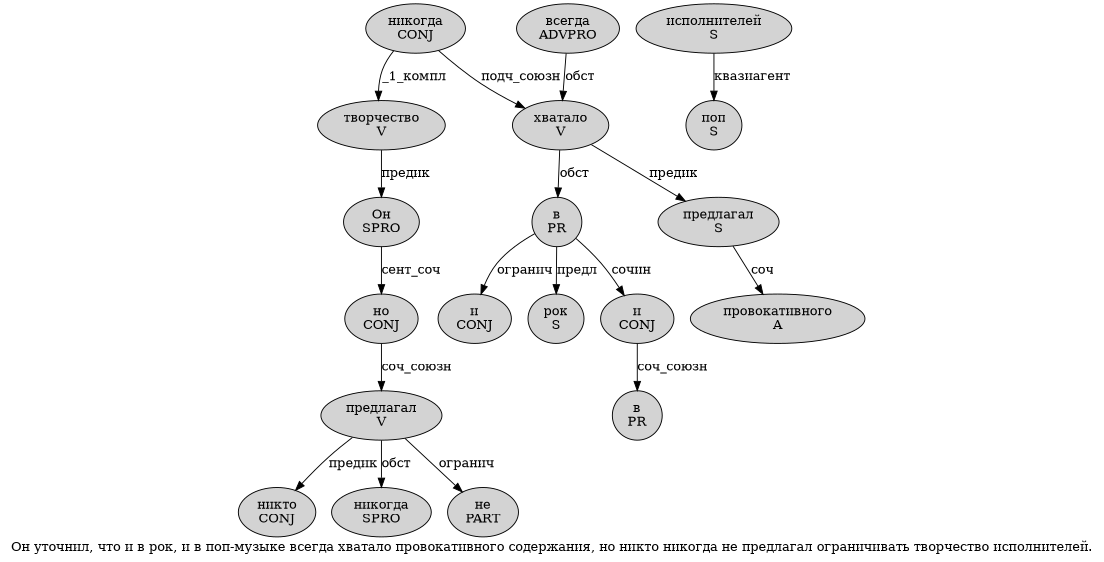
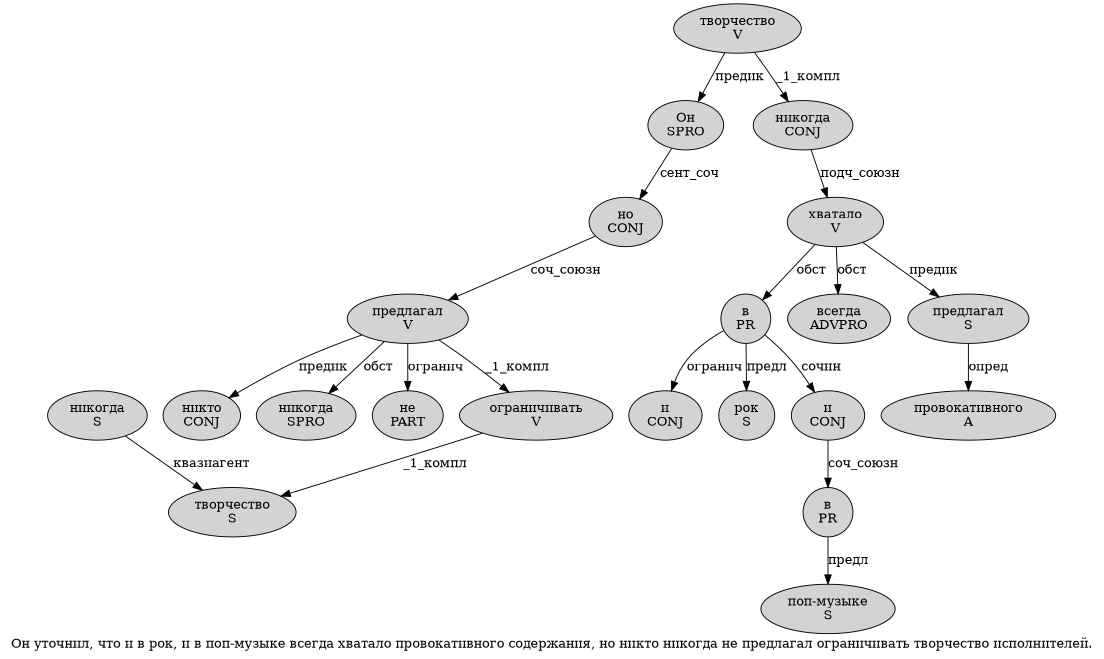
(714, 29) -> (97, 415)
(383, 70) -> (769, 73)
(565, 72) -> (837, 266)
(714, 125) -> (232, 512)
(762, 270) -> (988, 367)
none -> (536, 415)
none -> (828, 609)
